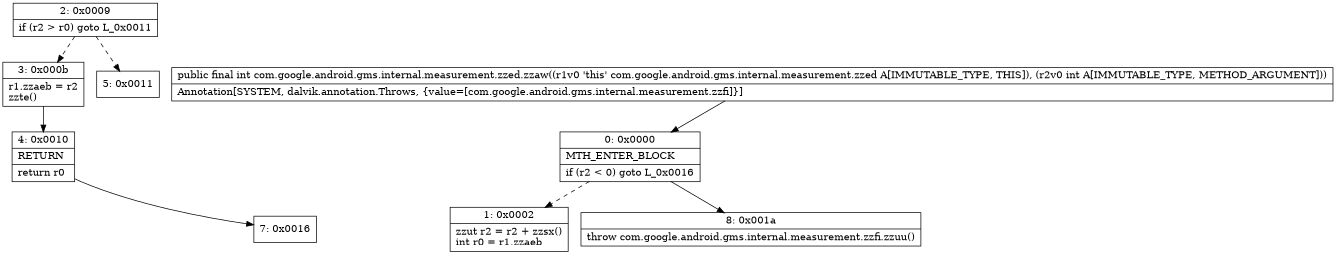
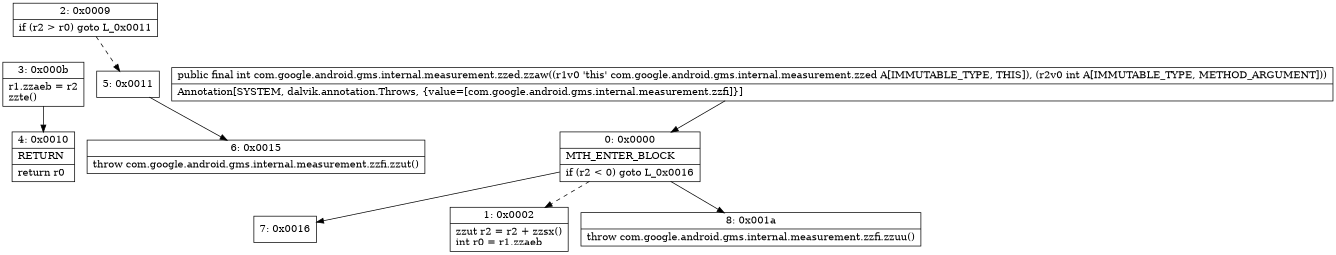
(68, 46) -> none
none -> (256, 157)
(159, 207) -> (442, 196)
